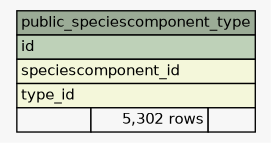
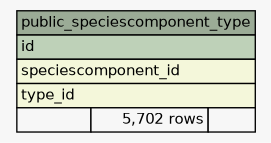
(163, 119) -> (163, 119)
